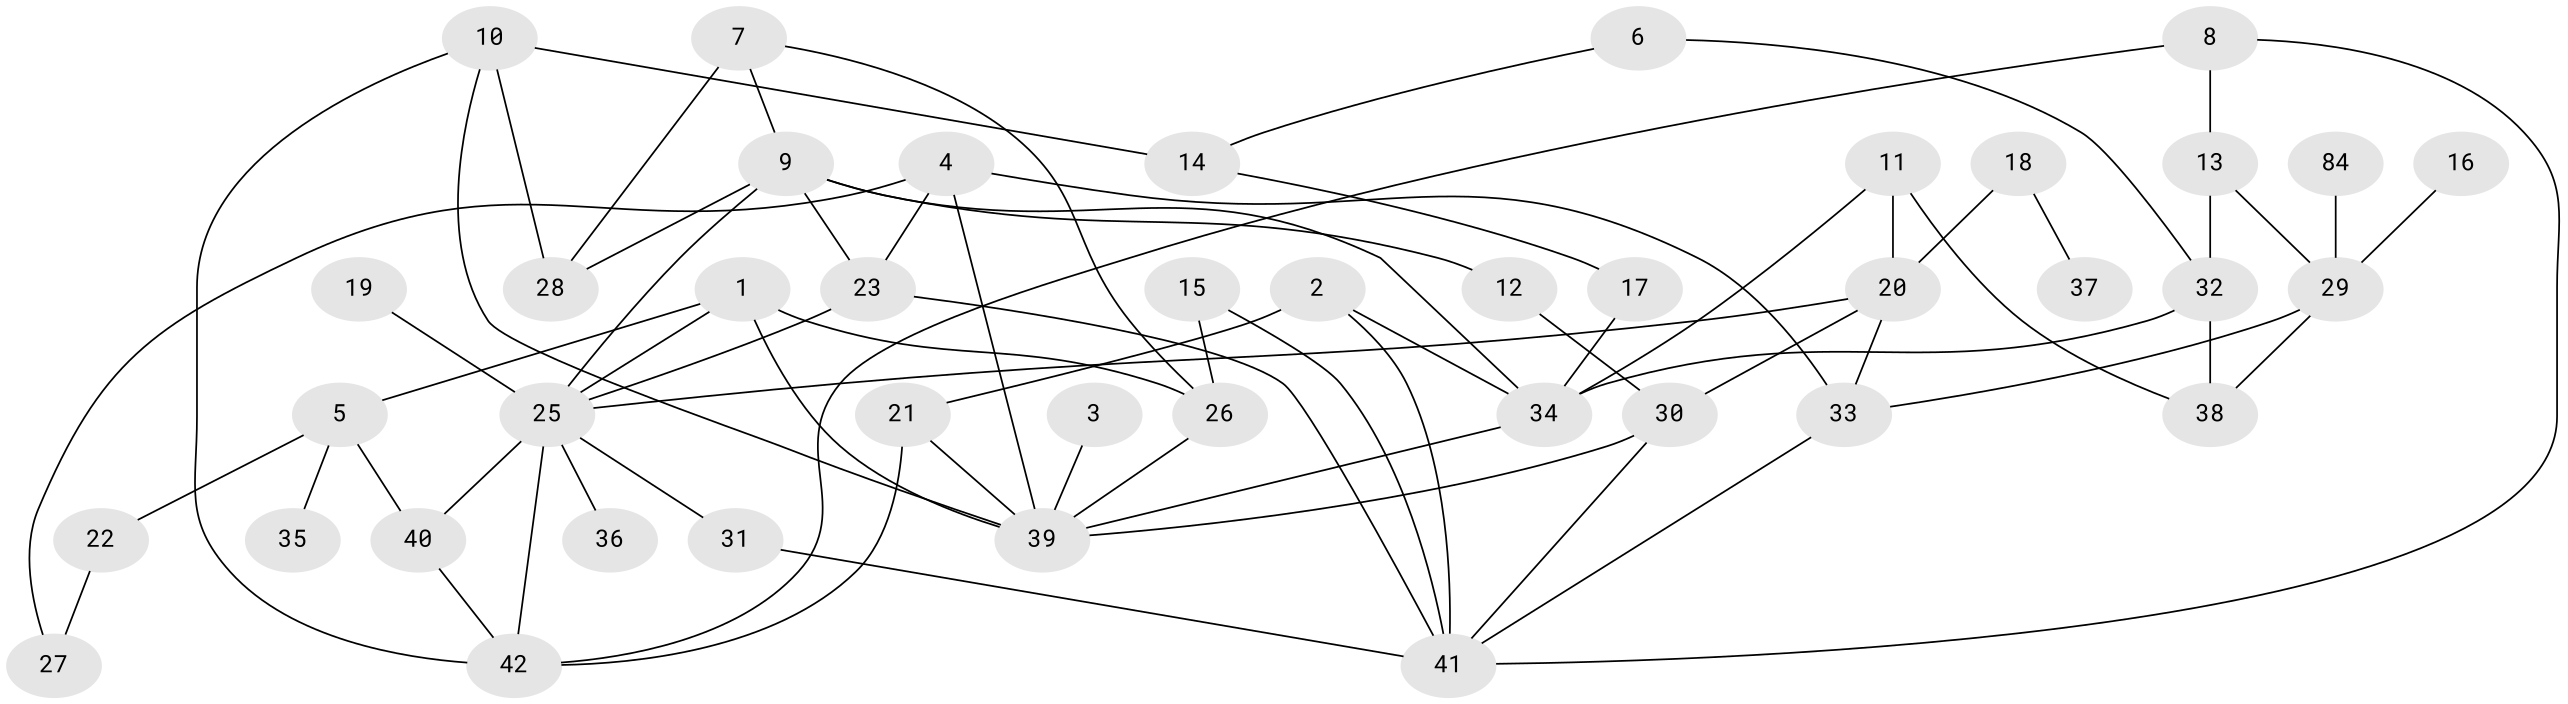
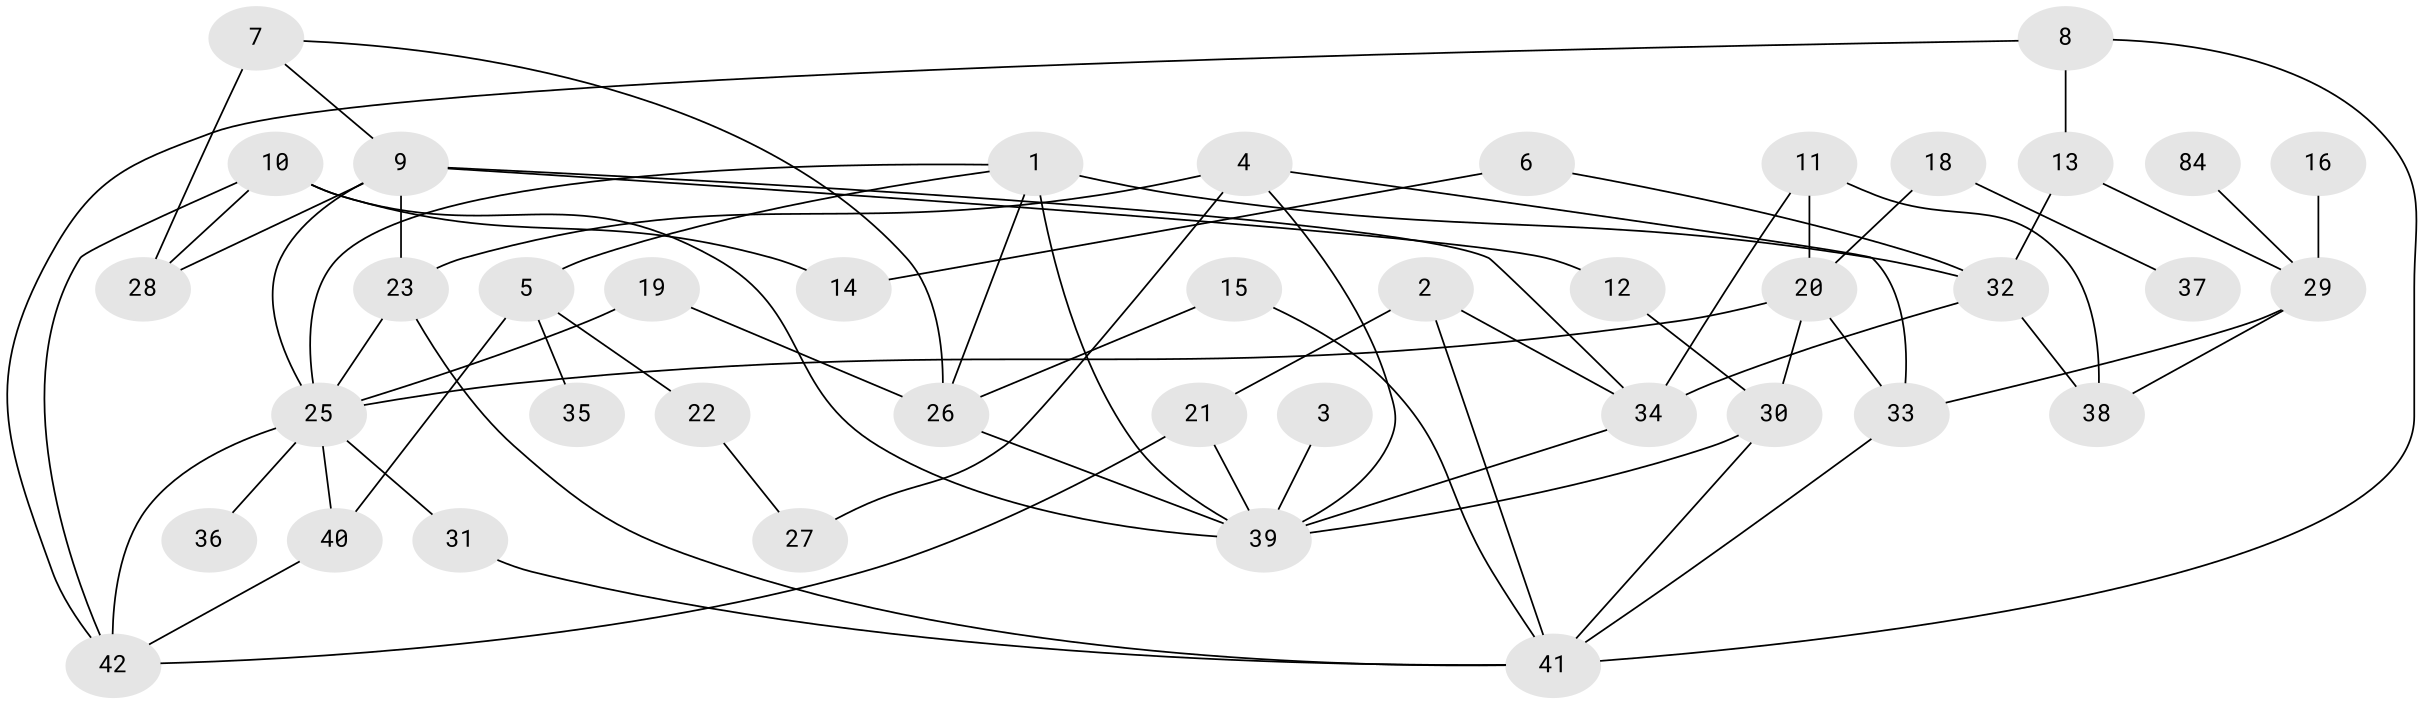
none -> (1519, 225)
(1635, 289) -> none
none -> (781, 345)
